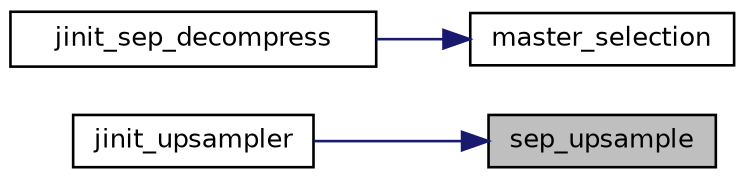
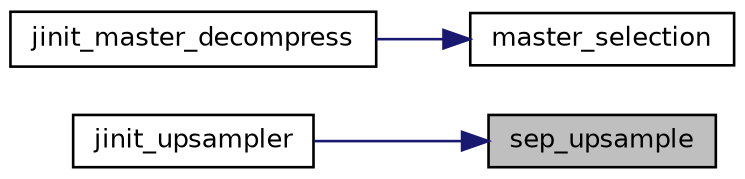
(193, 39) -> (193, 39)
